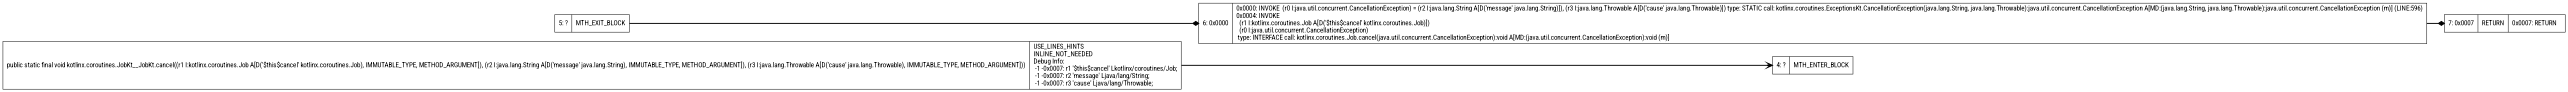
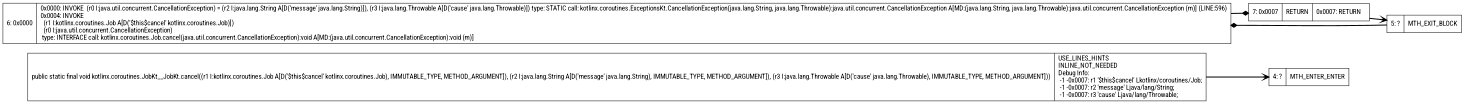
none -> (1376, 19)
(1821, 65) -> (1317, 77)
